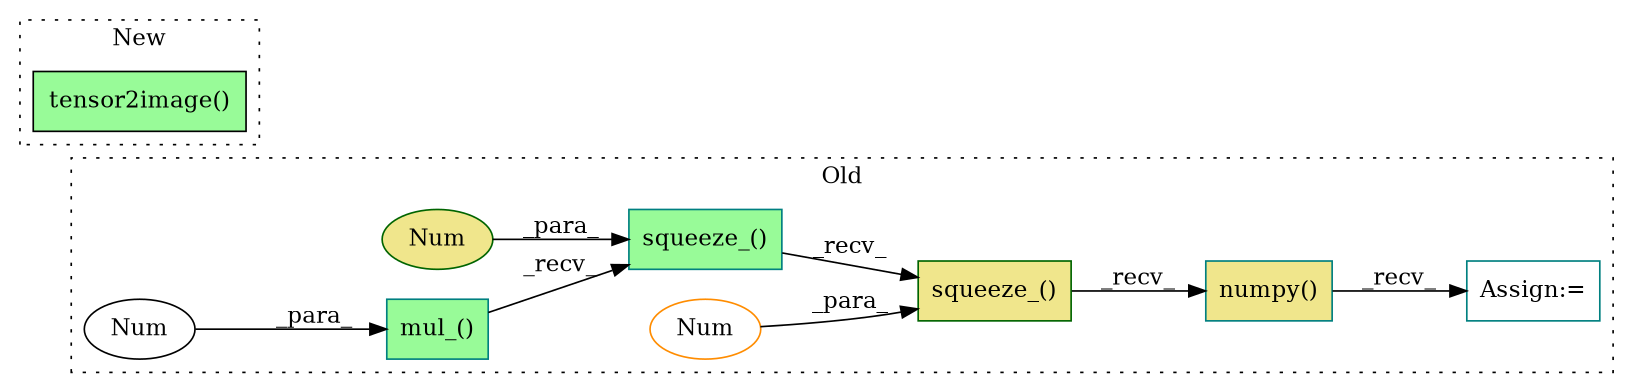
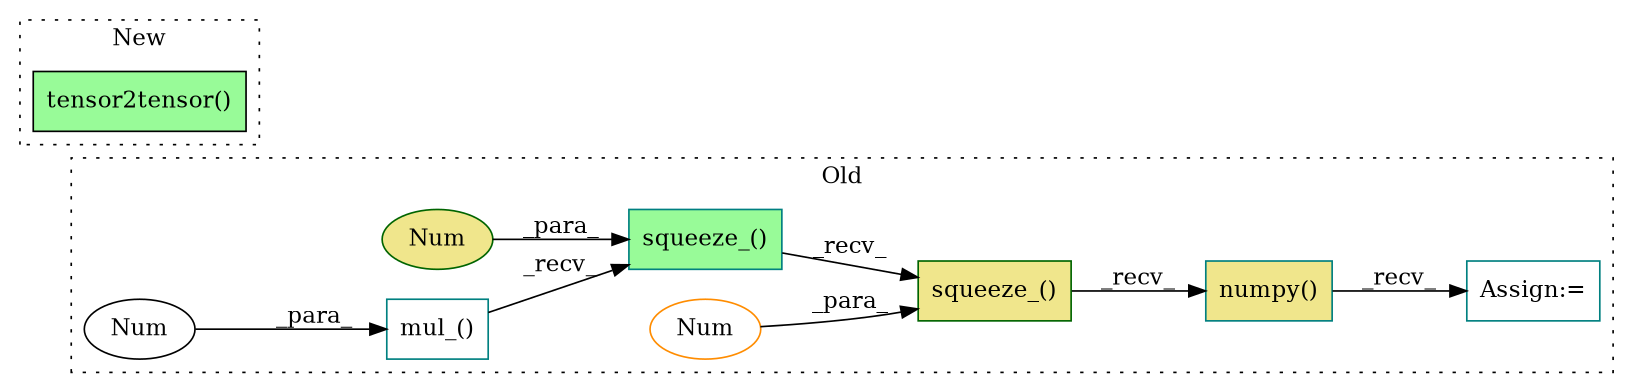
(140, 101) -> (140, 101)
(437, 329) -> (437, 329)
